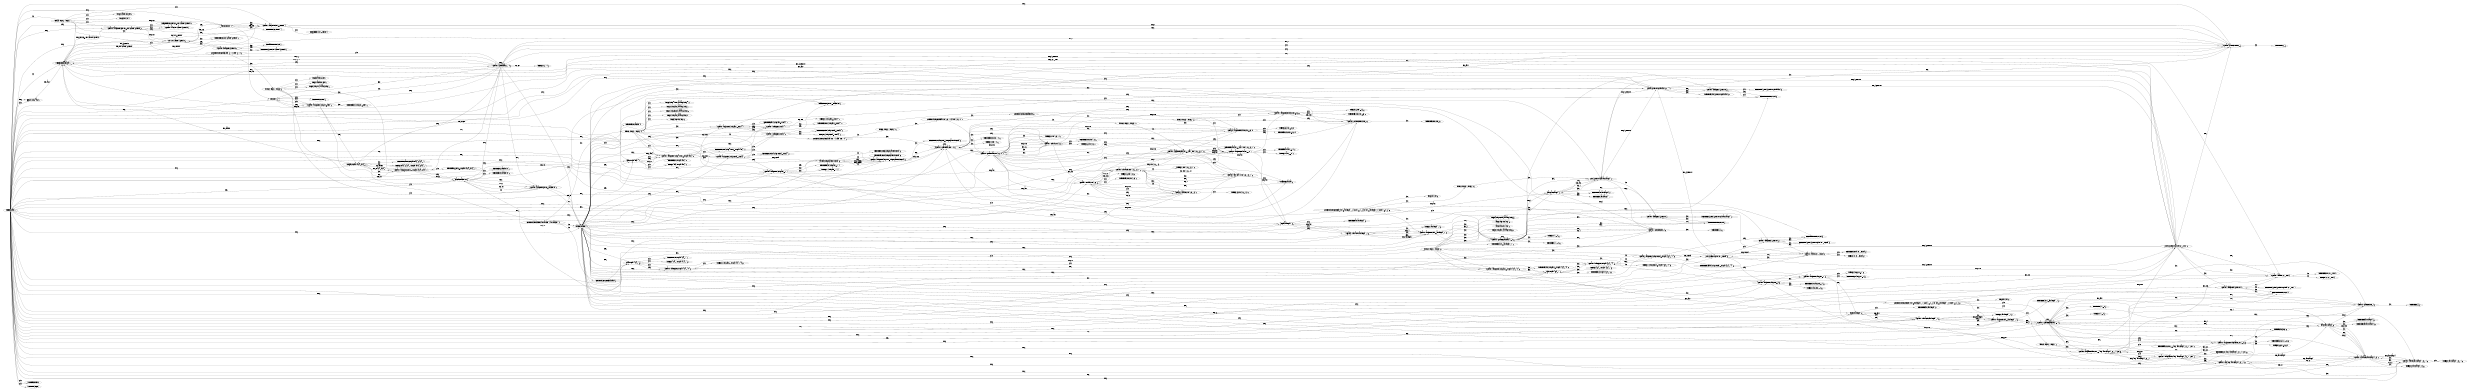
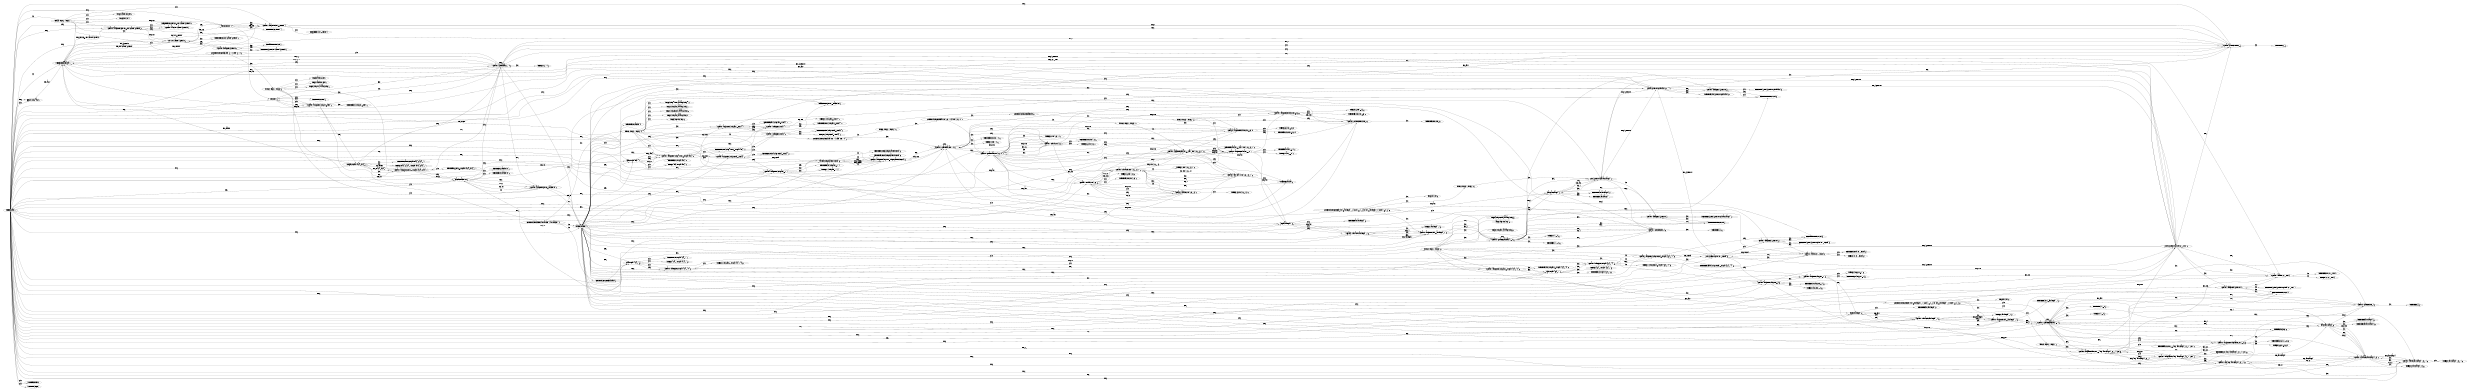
(517, 65) -> (517, 65)
(489, 127) -> (486, 127)
(945, 141) -> none
none -> (394, 146)
(1503, 226) -> none
(1503, 244) -> none
(1215, 313) -> (1215, 313)
(1024, 348) -> (1024, 348)
